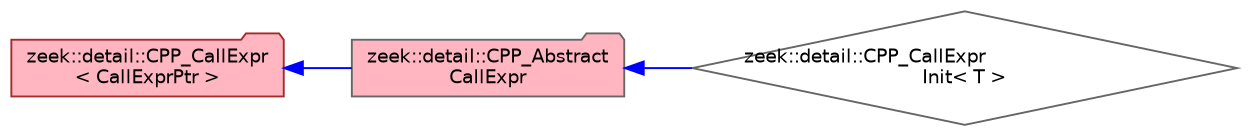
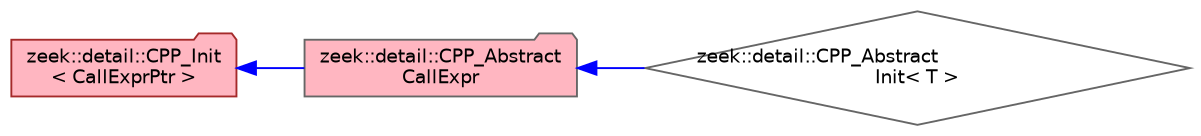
(148, 68) -> (124, 68)
(965, 68) -> (917, 68)
